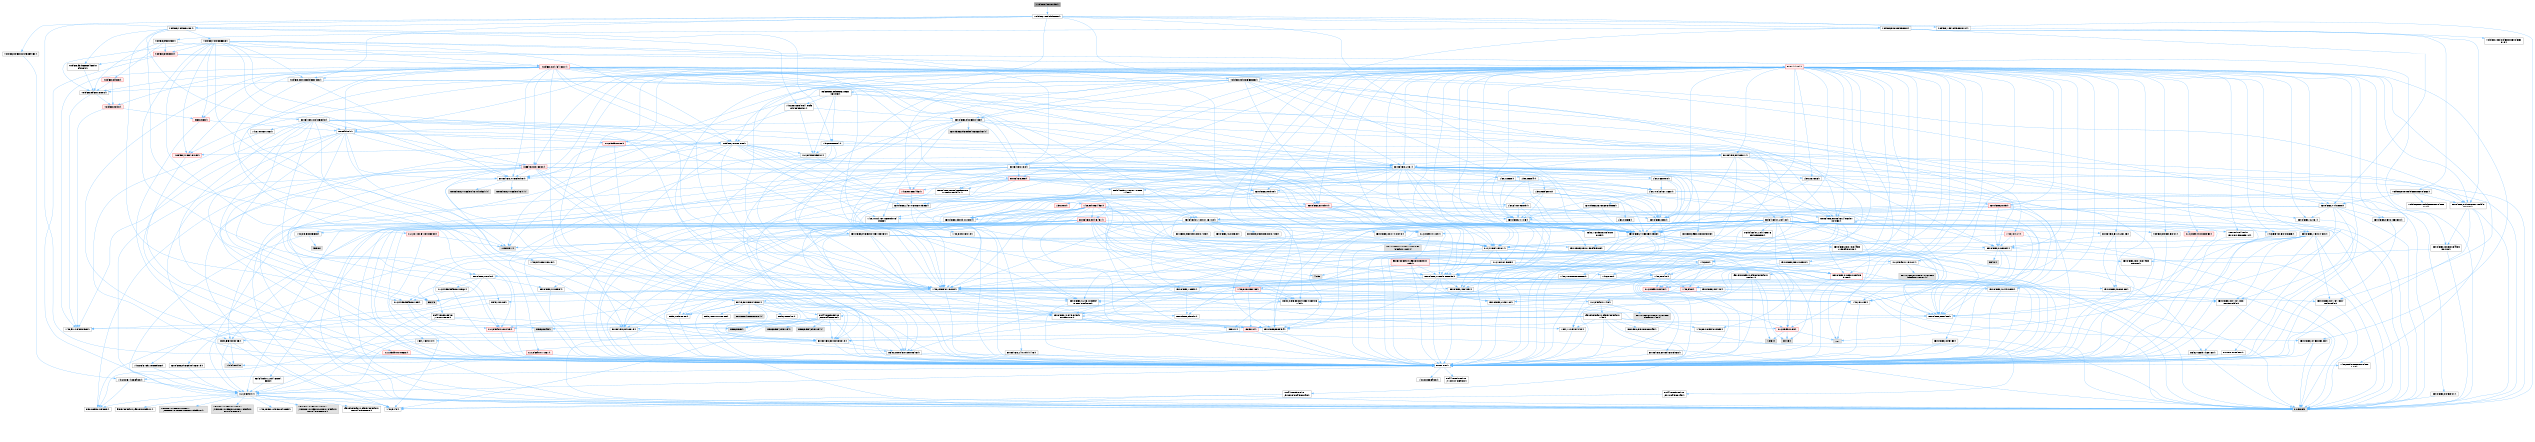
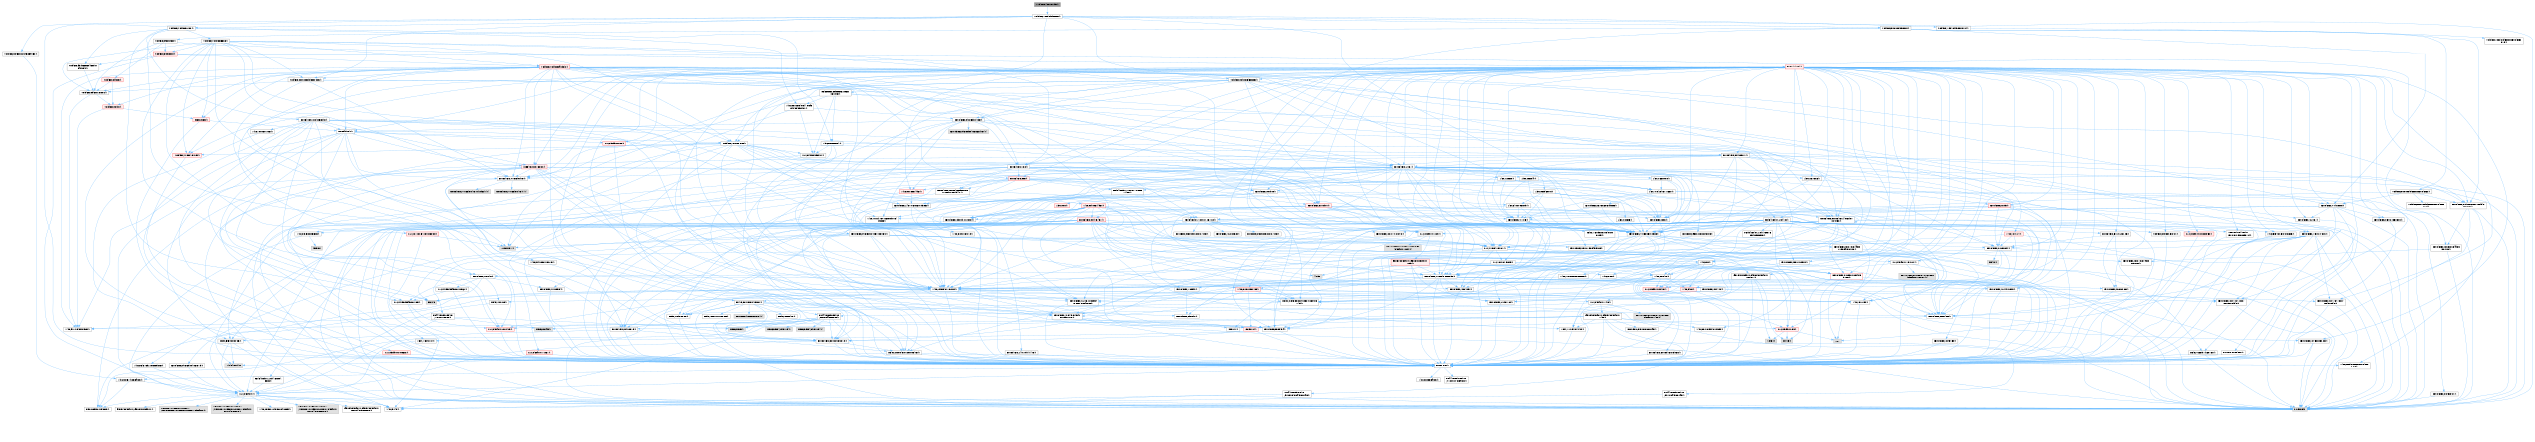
(555, 67) -> (555, 67)
(1022, 197) -> (926, 301)
(183, 409) -> (183, 409)
